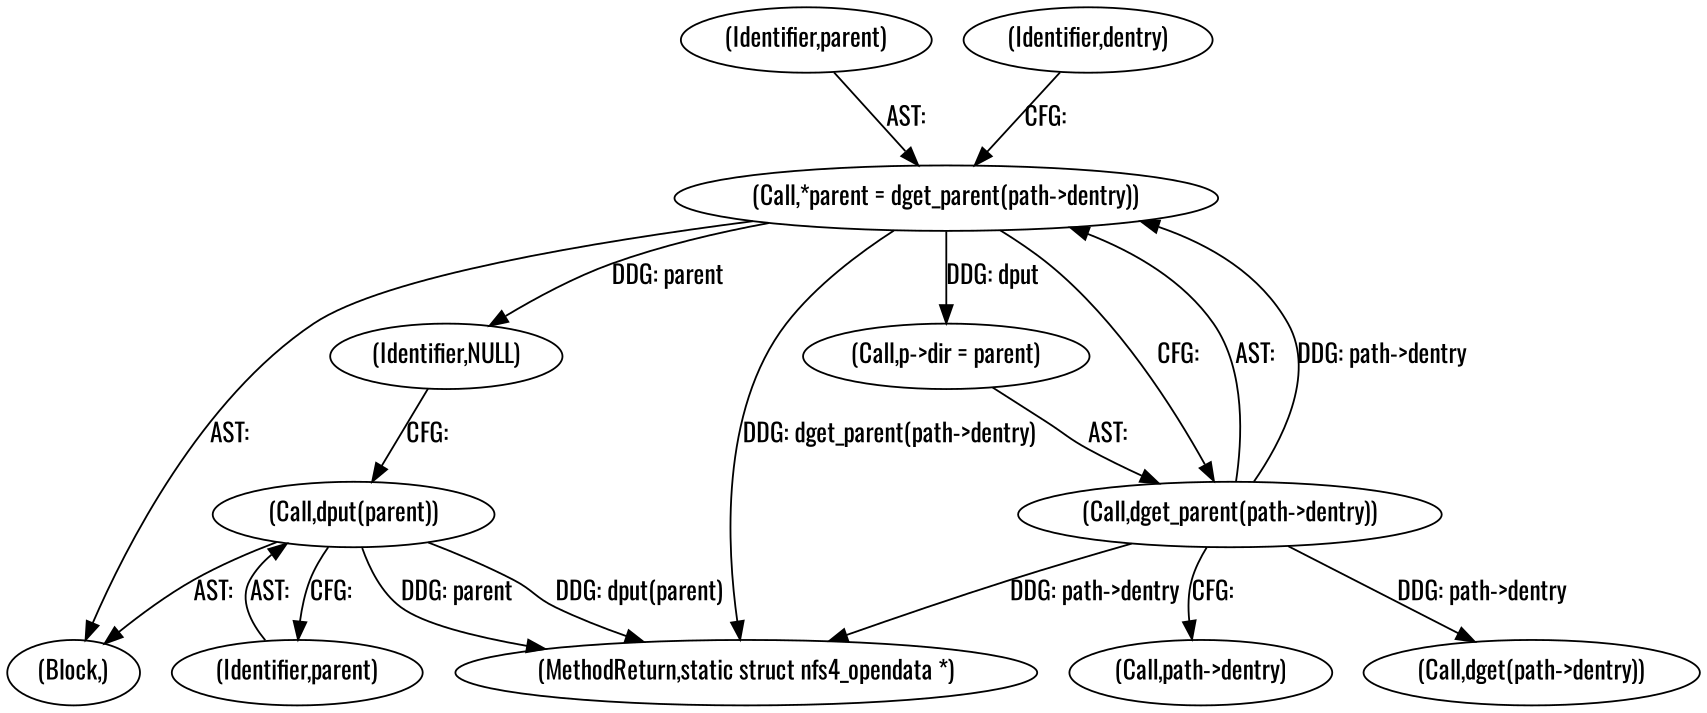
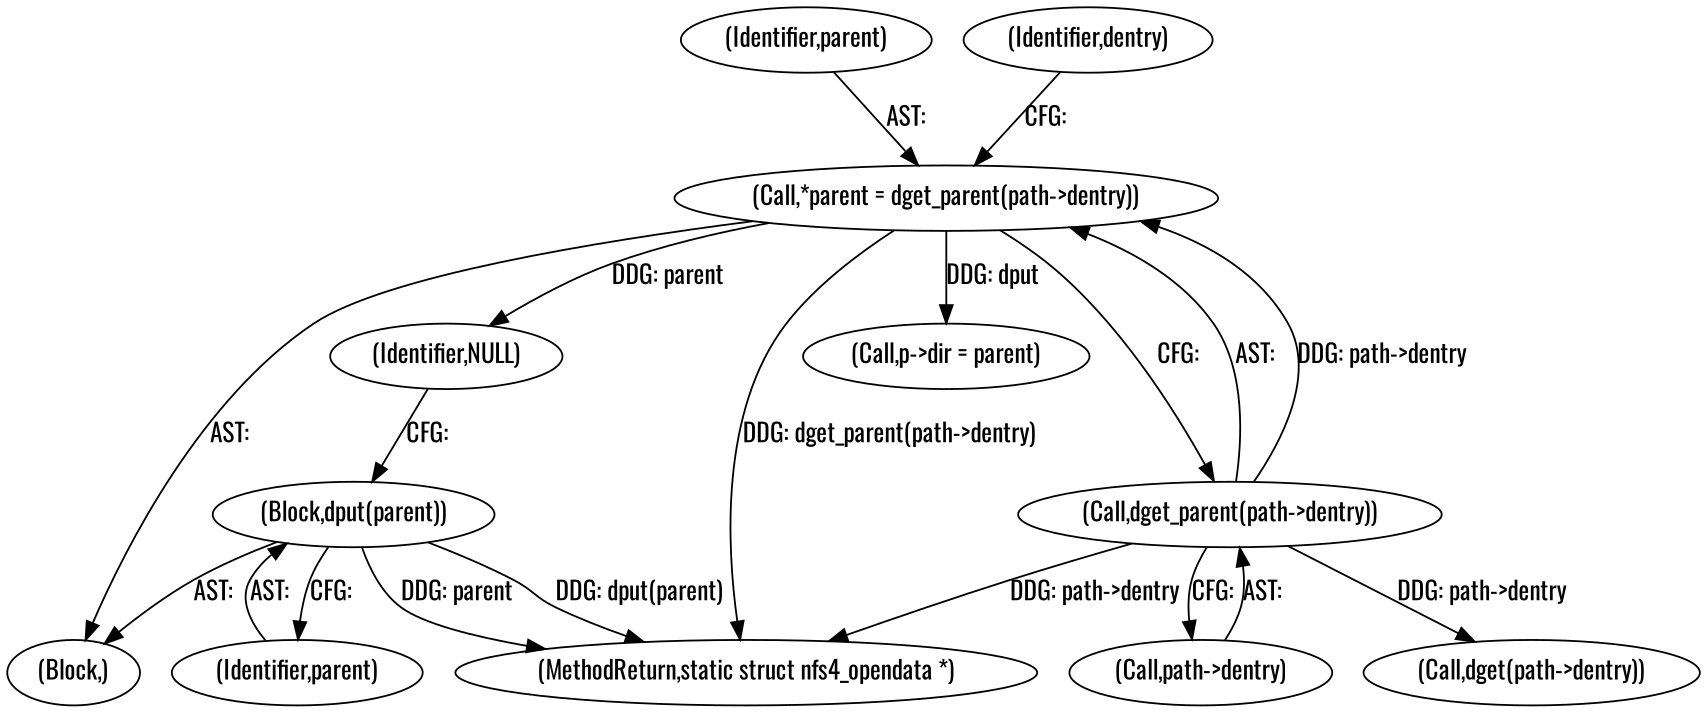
(1065, 435) -> (1241, 605)
(354, 515) -> (354, 515)
